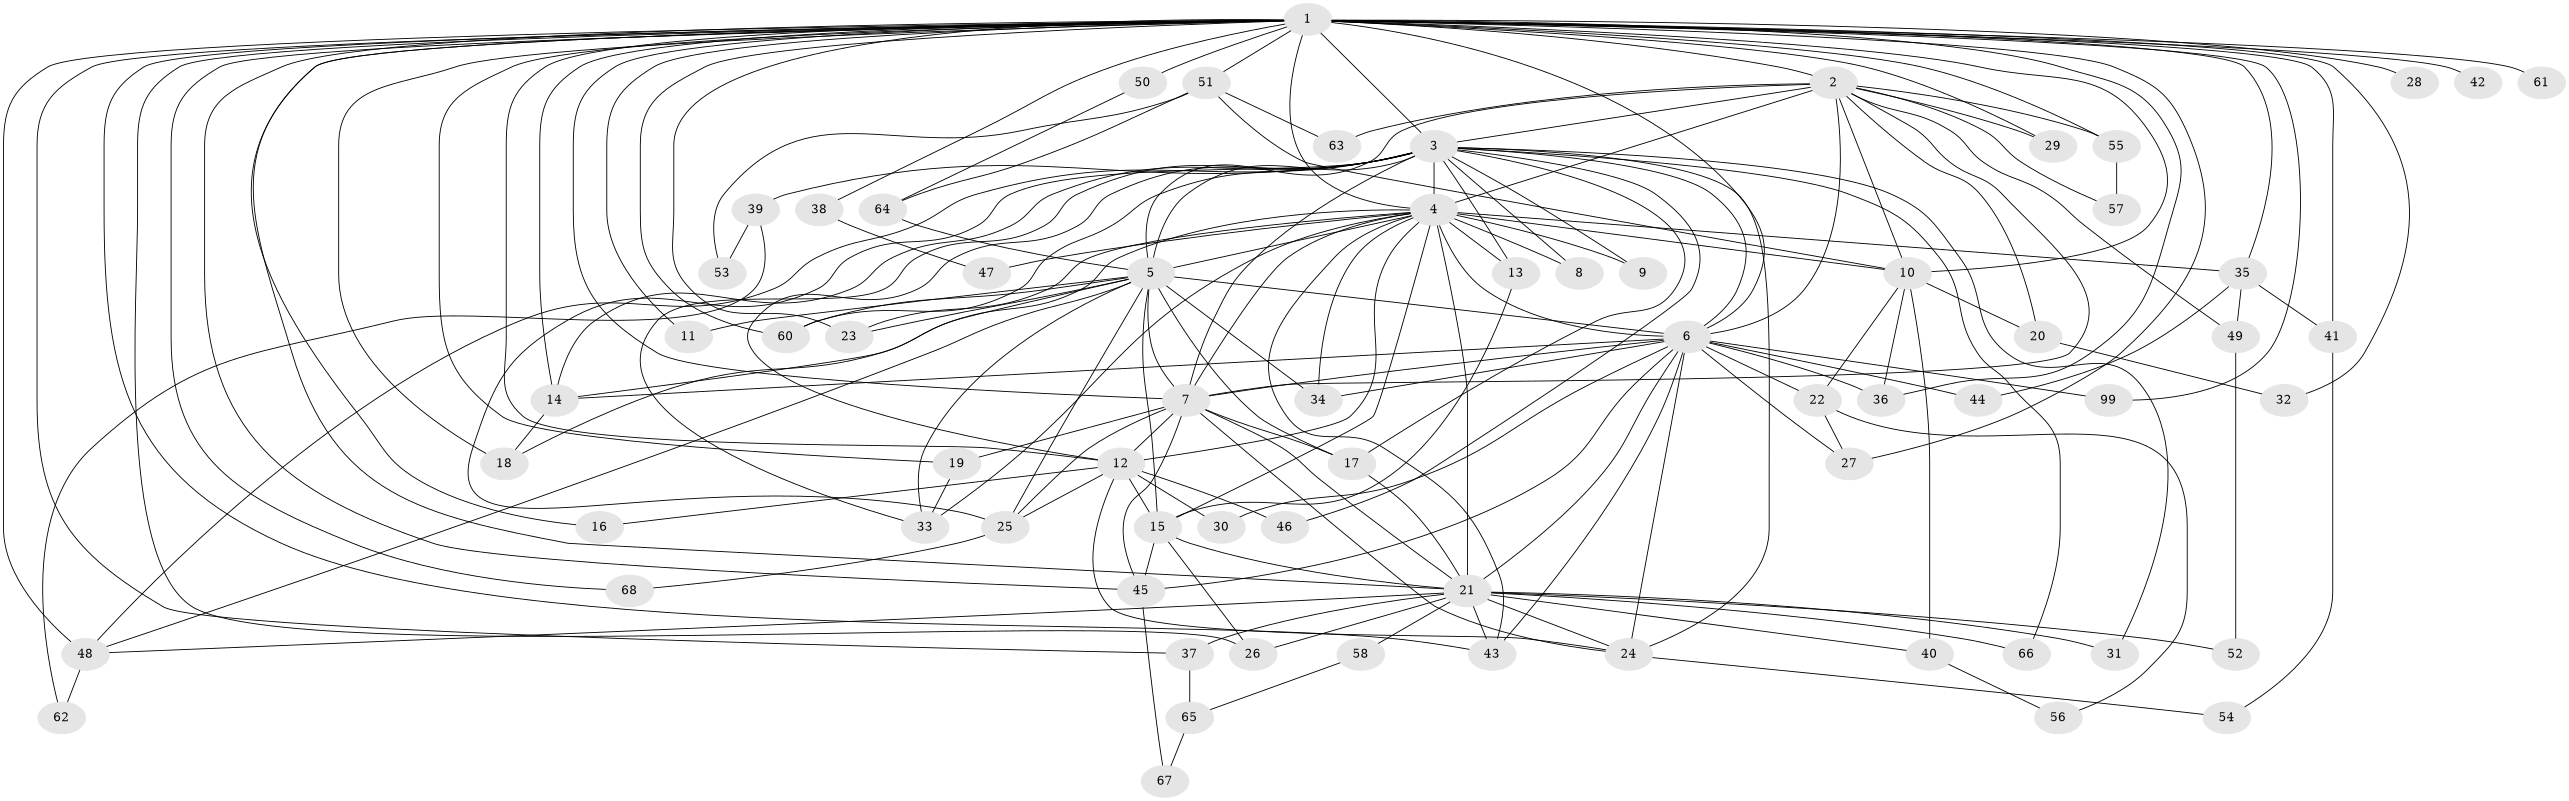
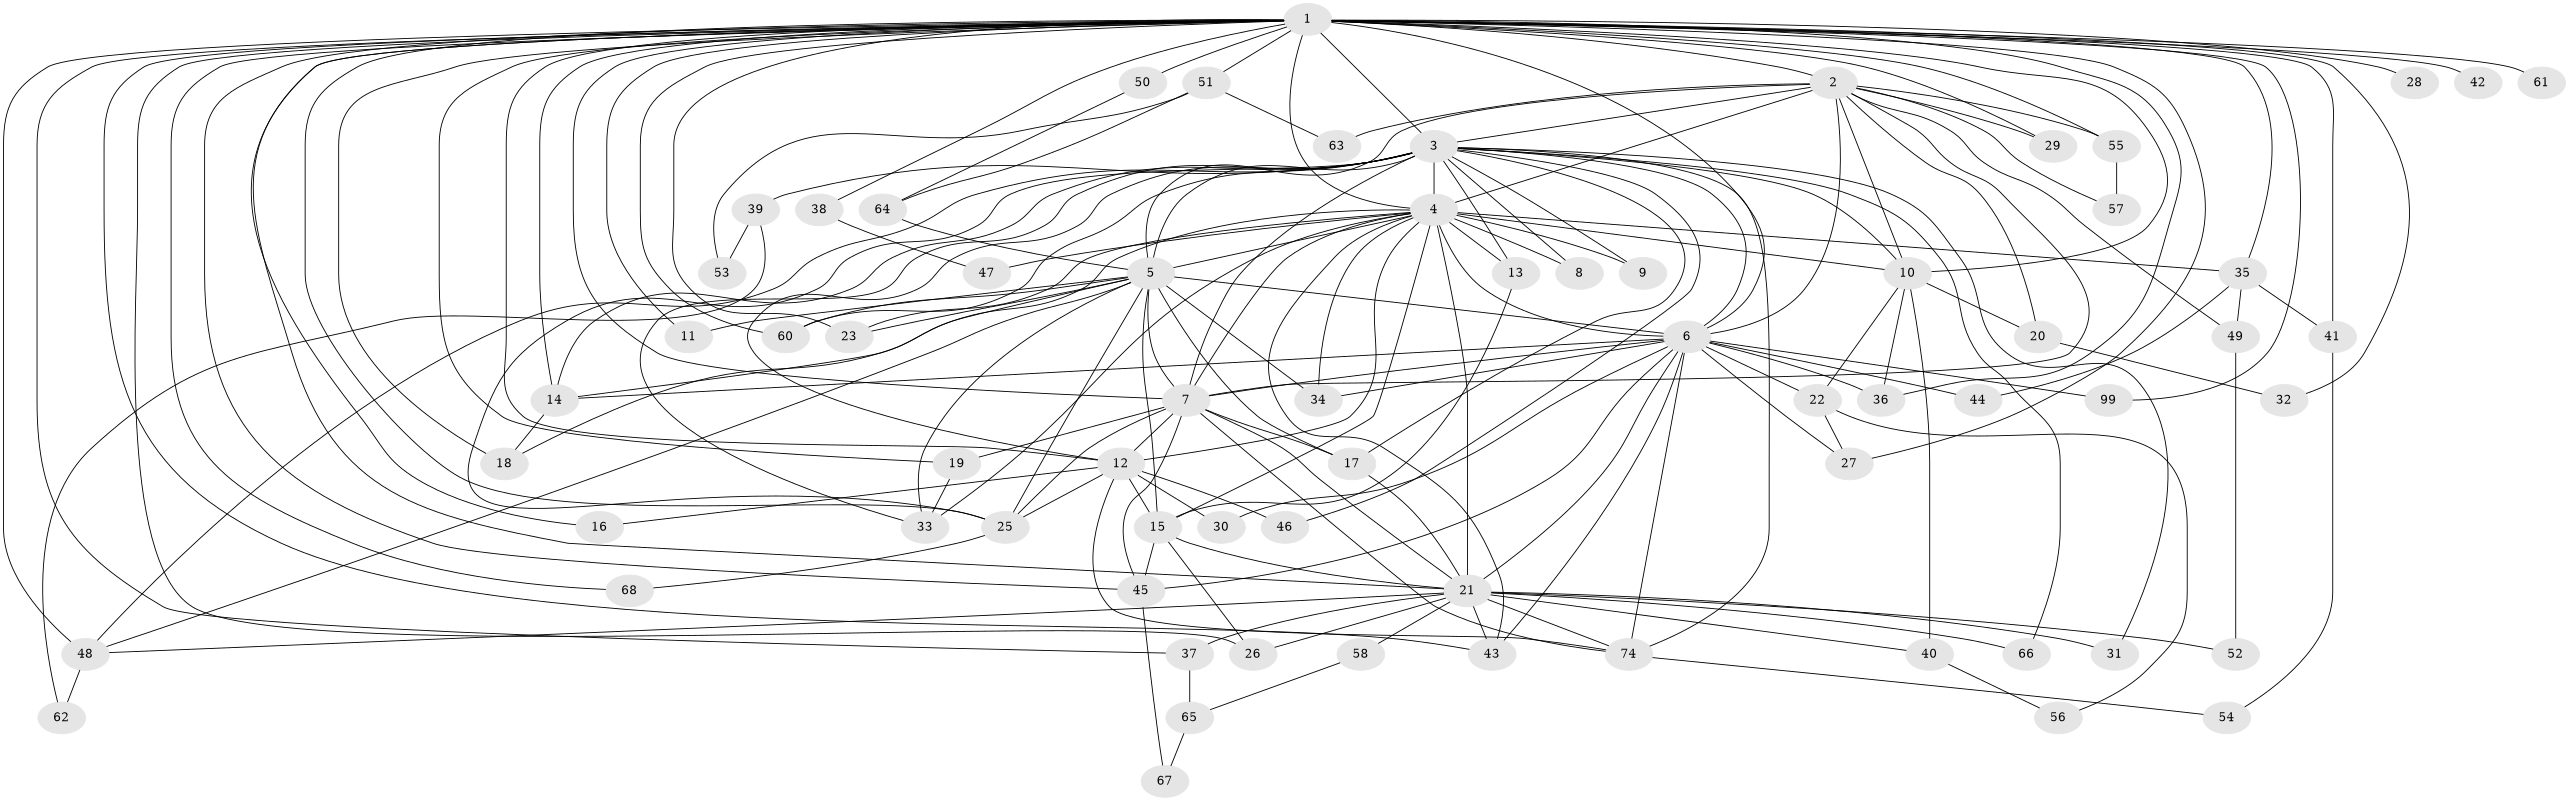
none -> (321, 94)
(1524, 204) -> (1770, 182)
(1629, 654) -> (1629, 654)
